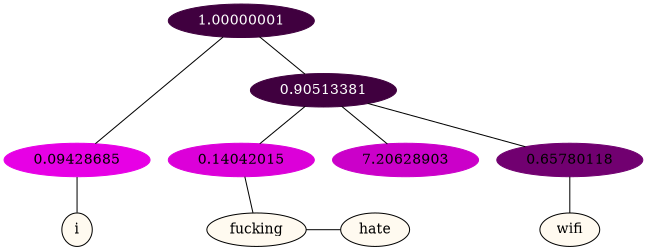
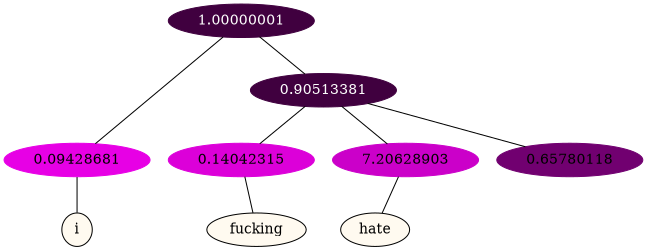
(77, 160) -> (77, 160)
(241, 160) -> (241, 160)
(323, 230) -> (390, 195)
(570, 230) -> none
